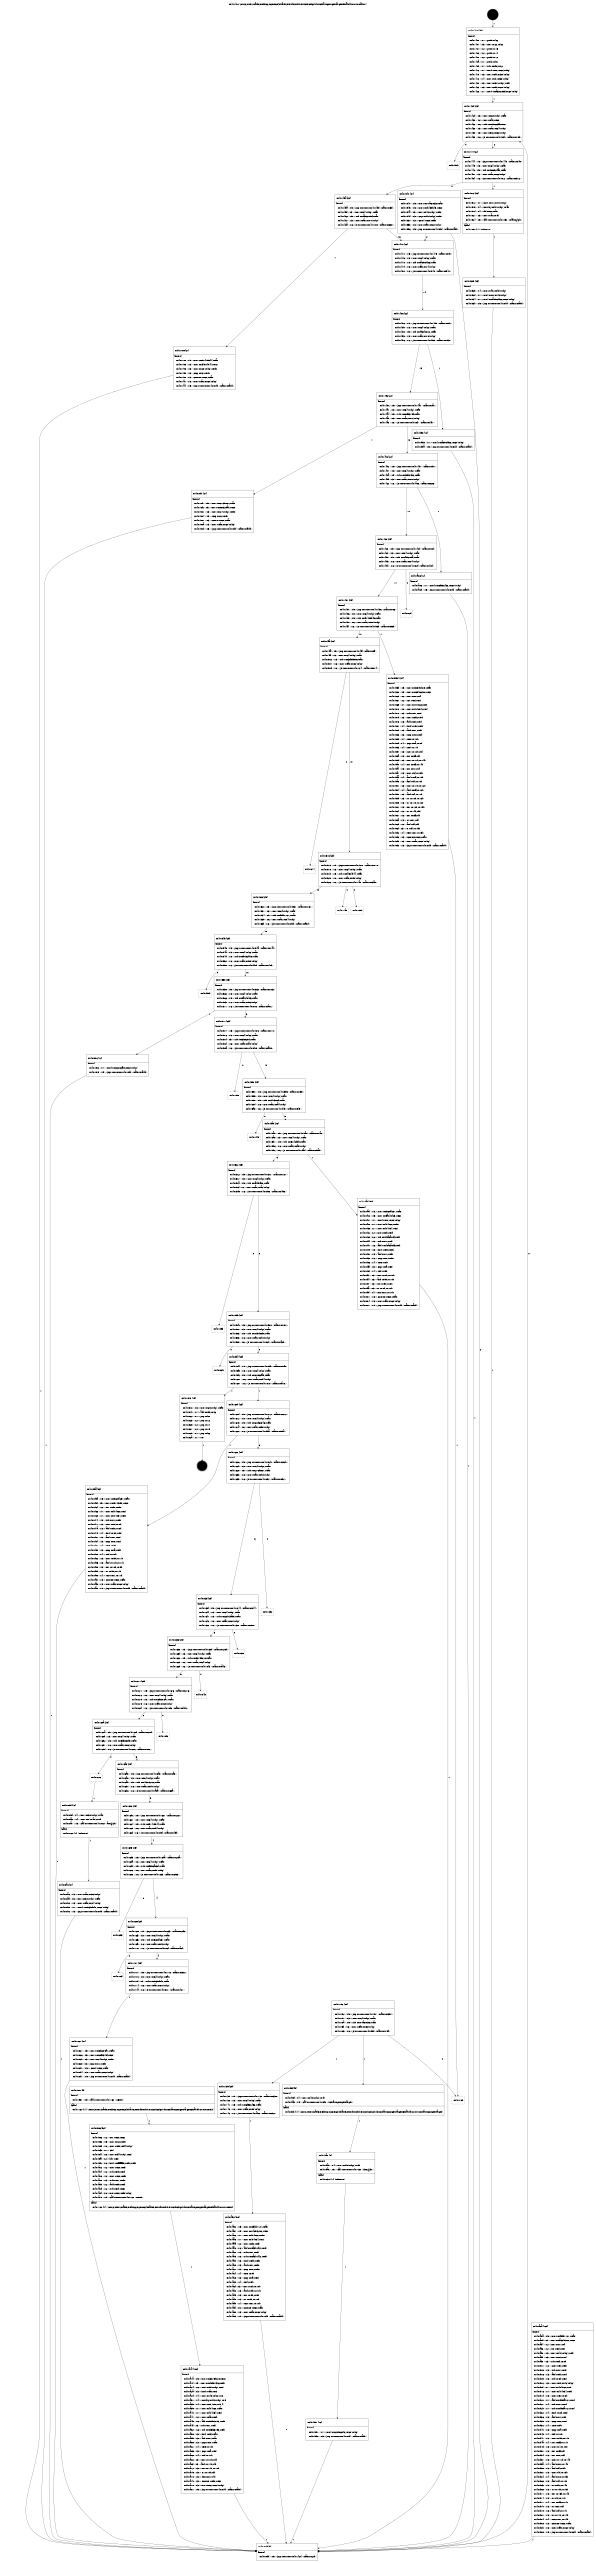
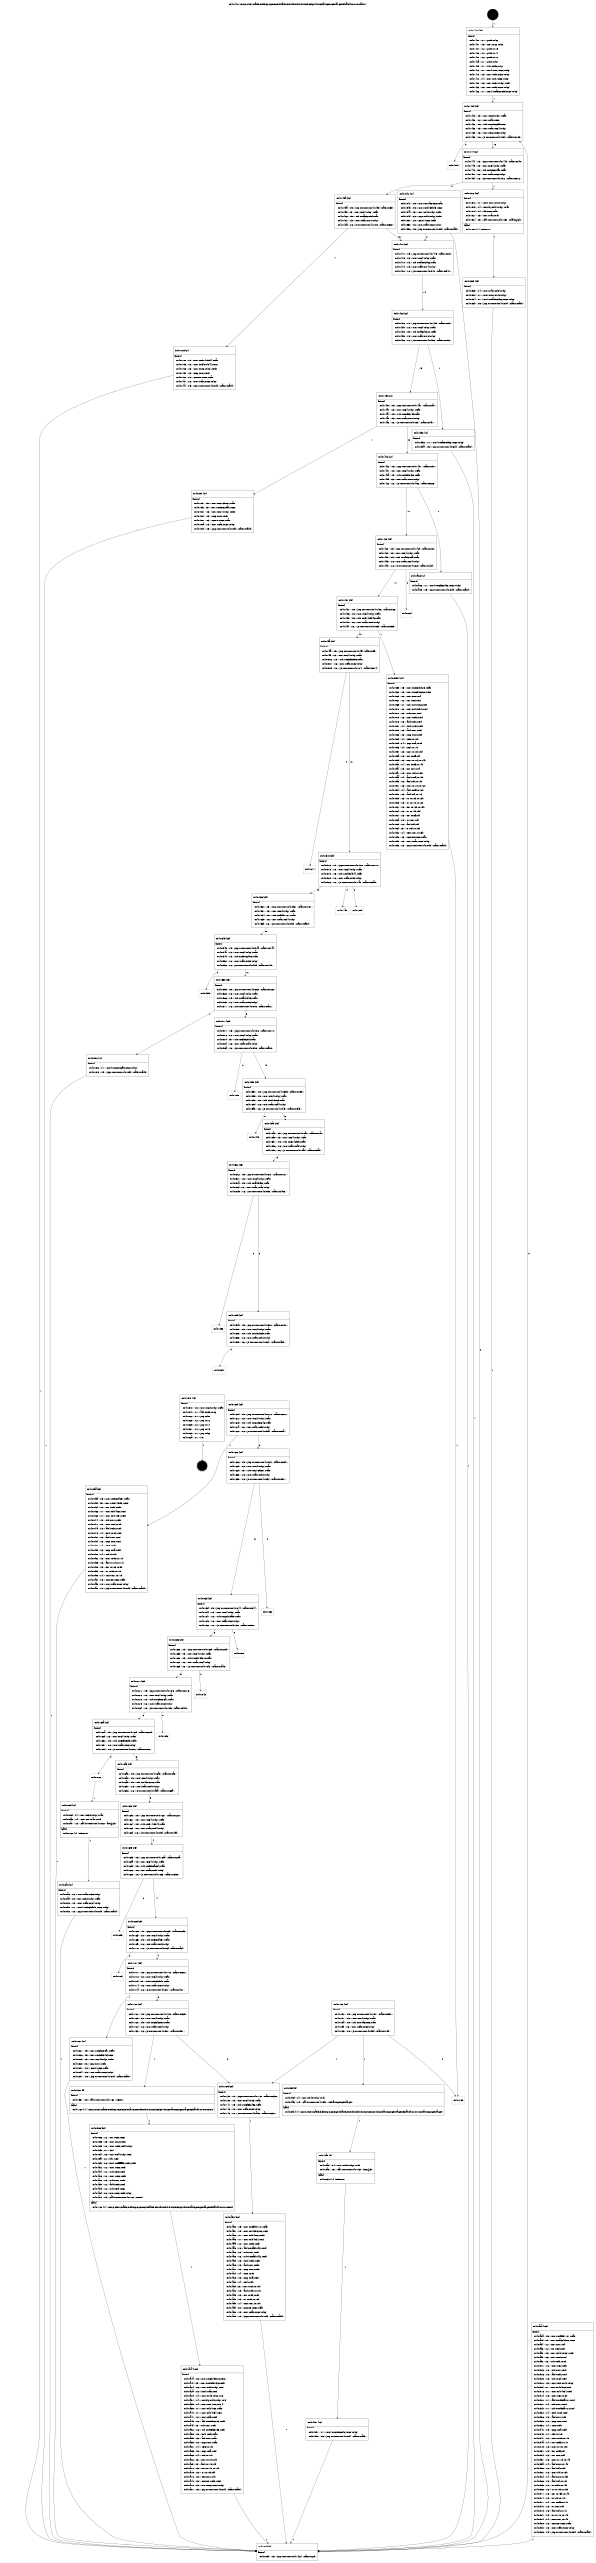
(494, 145) -> (494, 145)
(388, 1254) -> none
(258, 1370) -> none
none -> (157, 2018)
